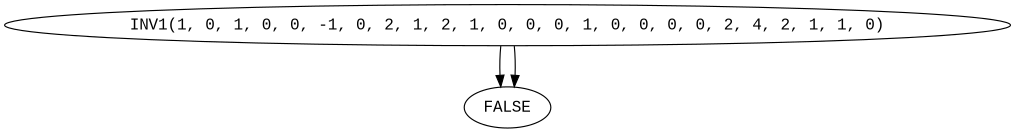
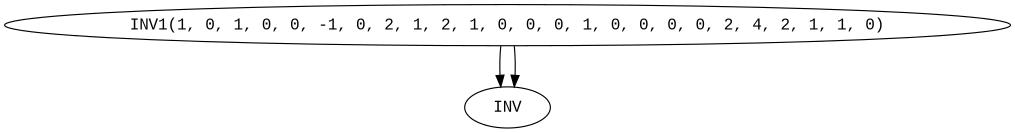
(508, 107) -> (508, 107)
